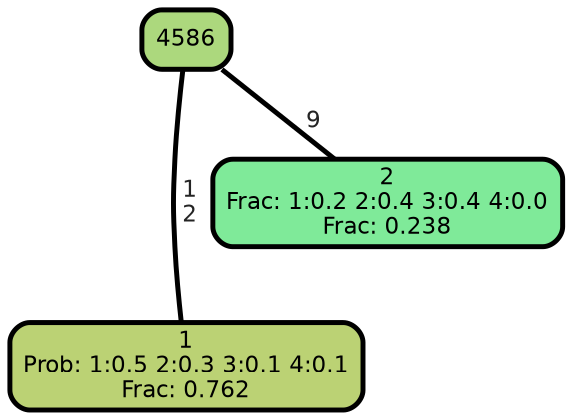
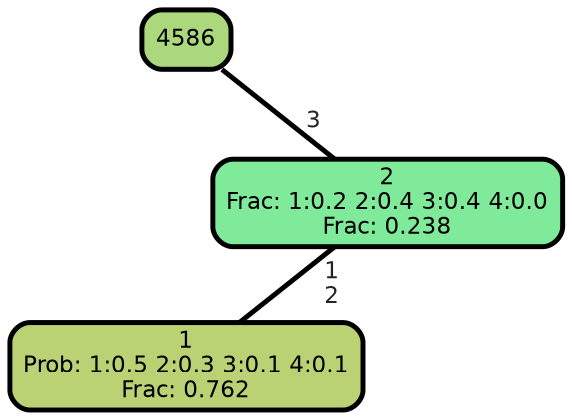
(310, 121) -> (310, 121)
(174, 196) -> (287, 285)
